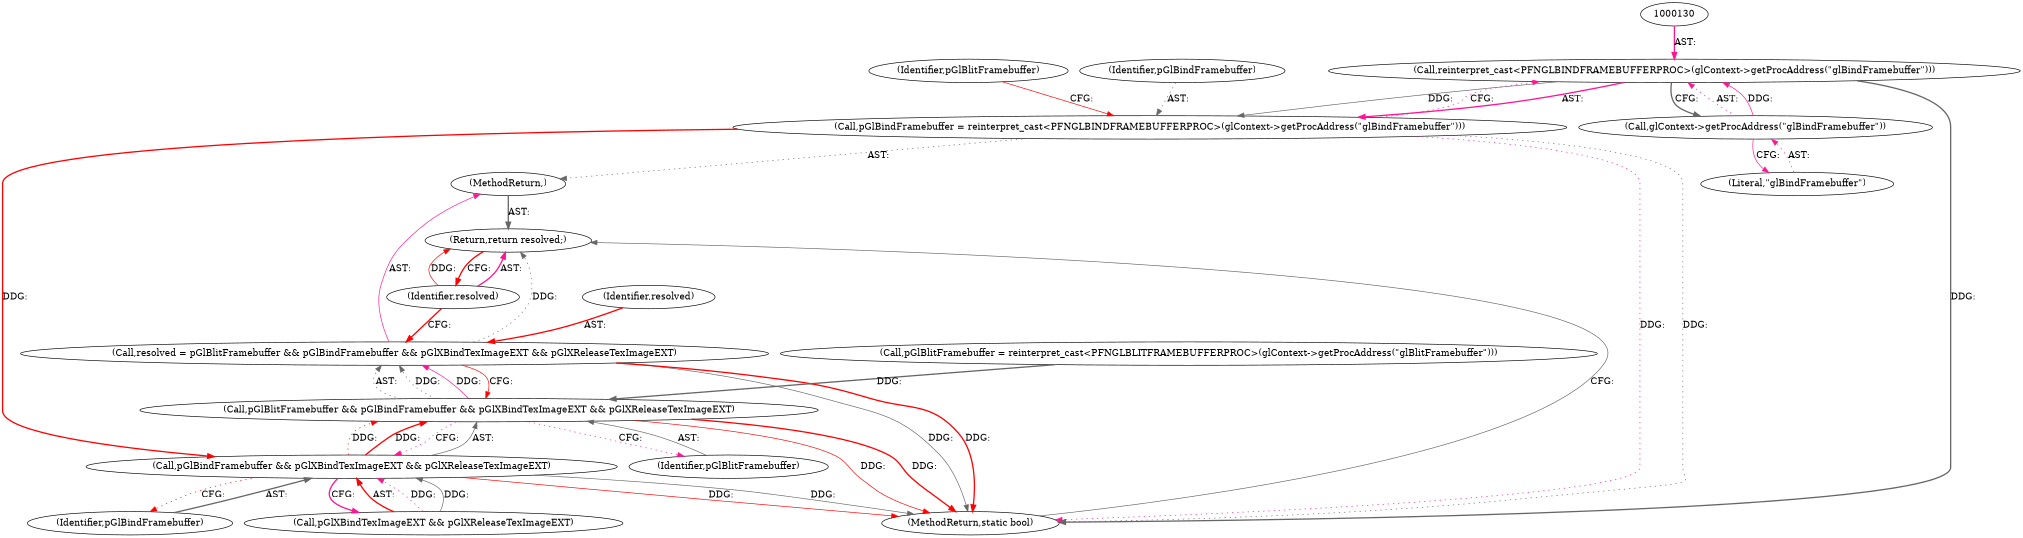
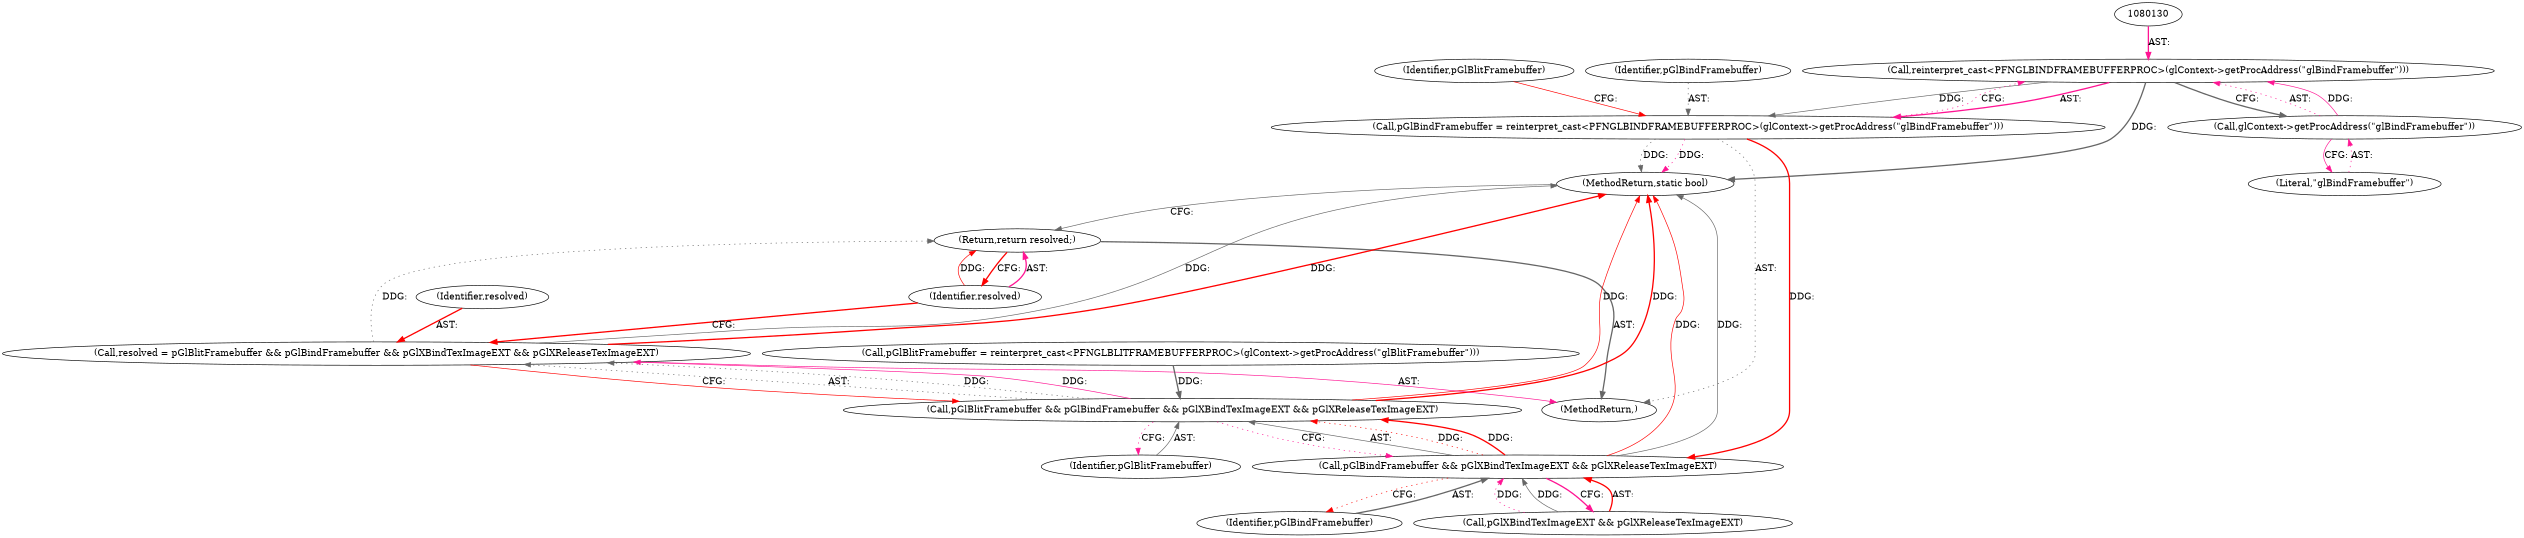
(1674, 14) -> (2148, 14)
(508, 209) -> (1408, 252)
